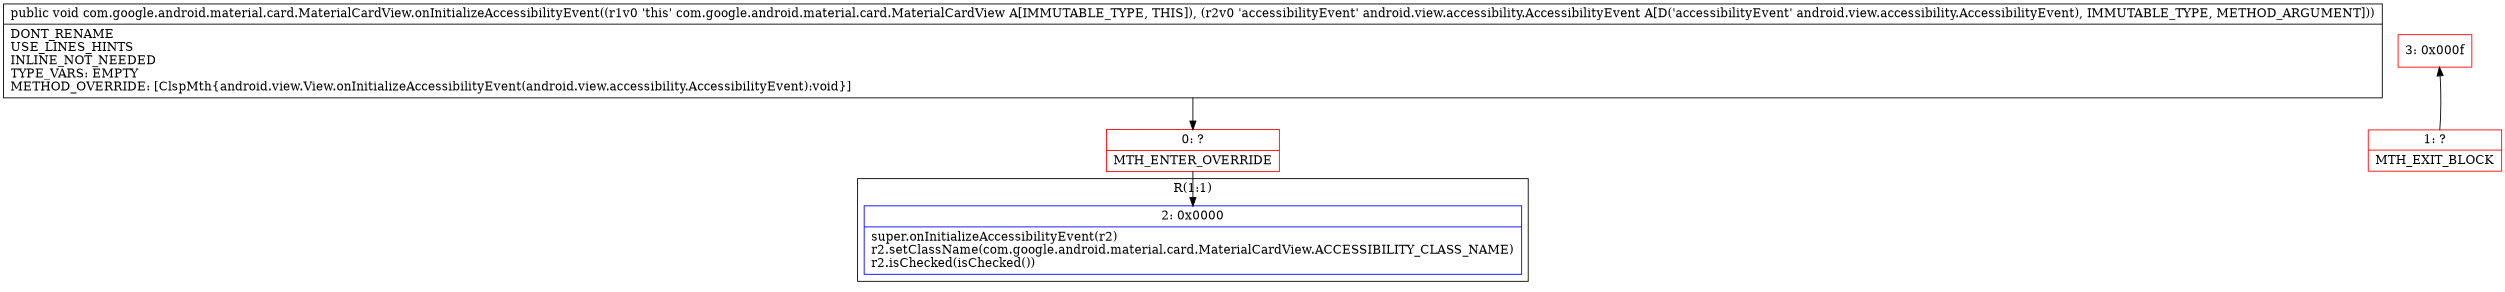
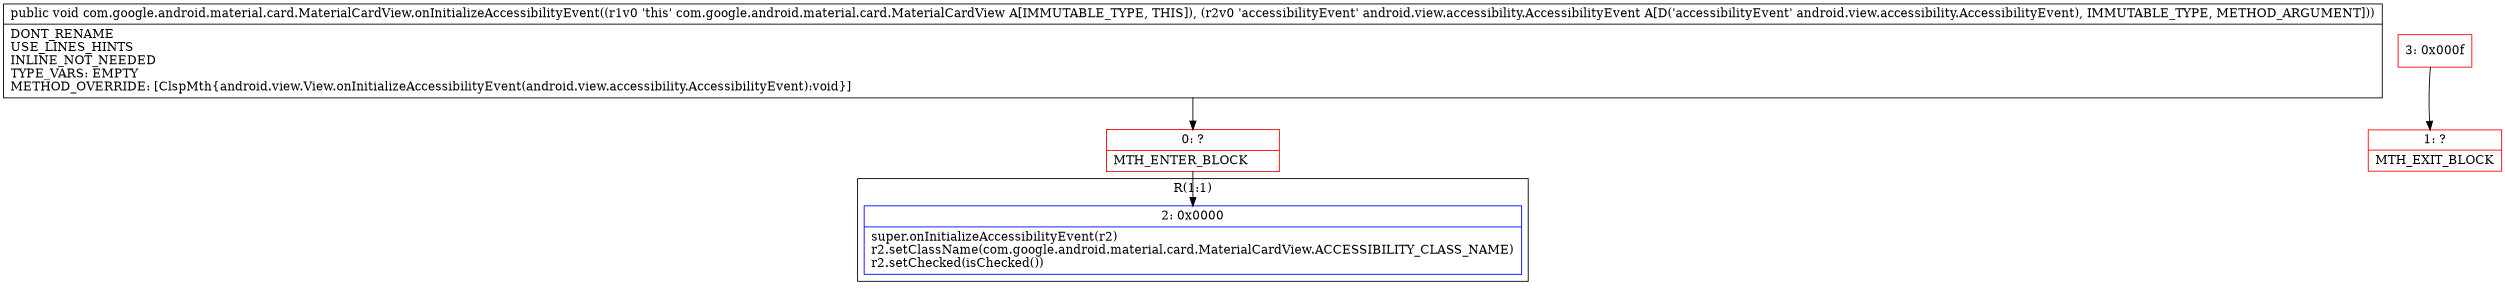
(2441, 103) -> (2429, 94)
(1193, 161) -> (1181, 161)
(953, 263) -> (958, 263)
